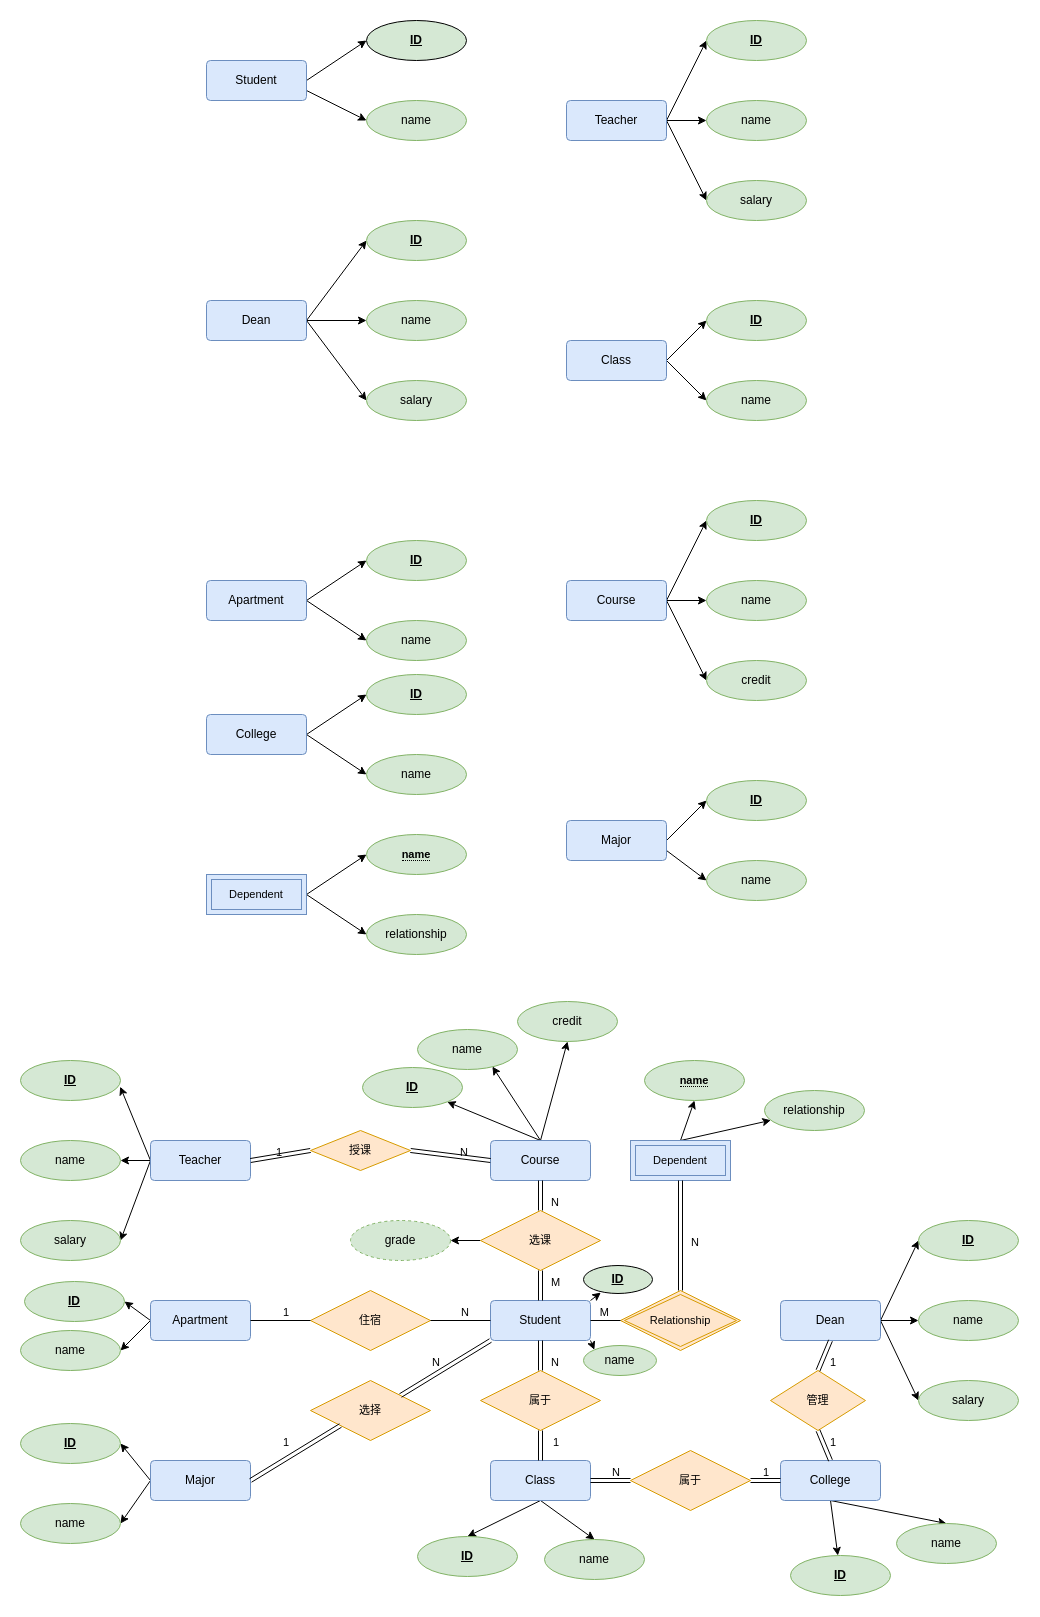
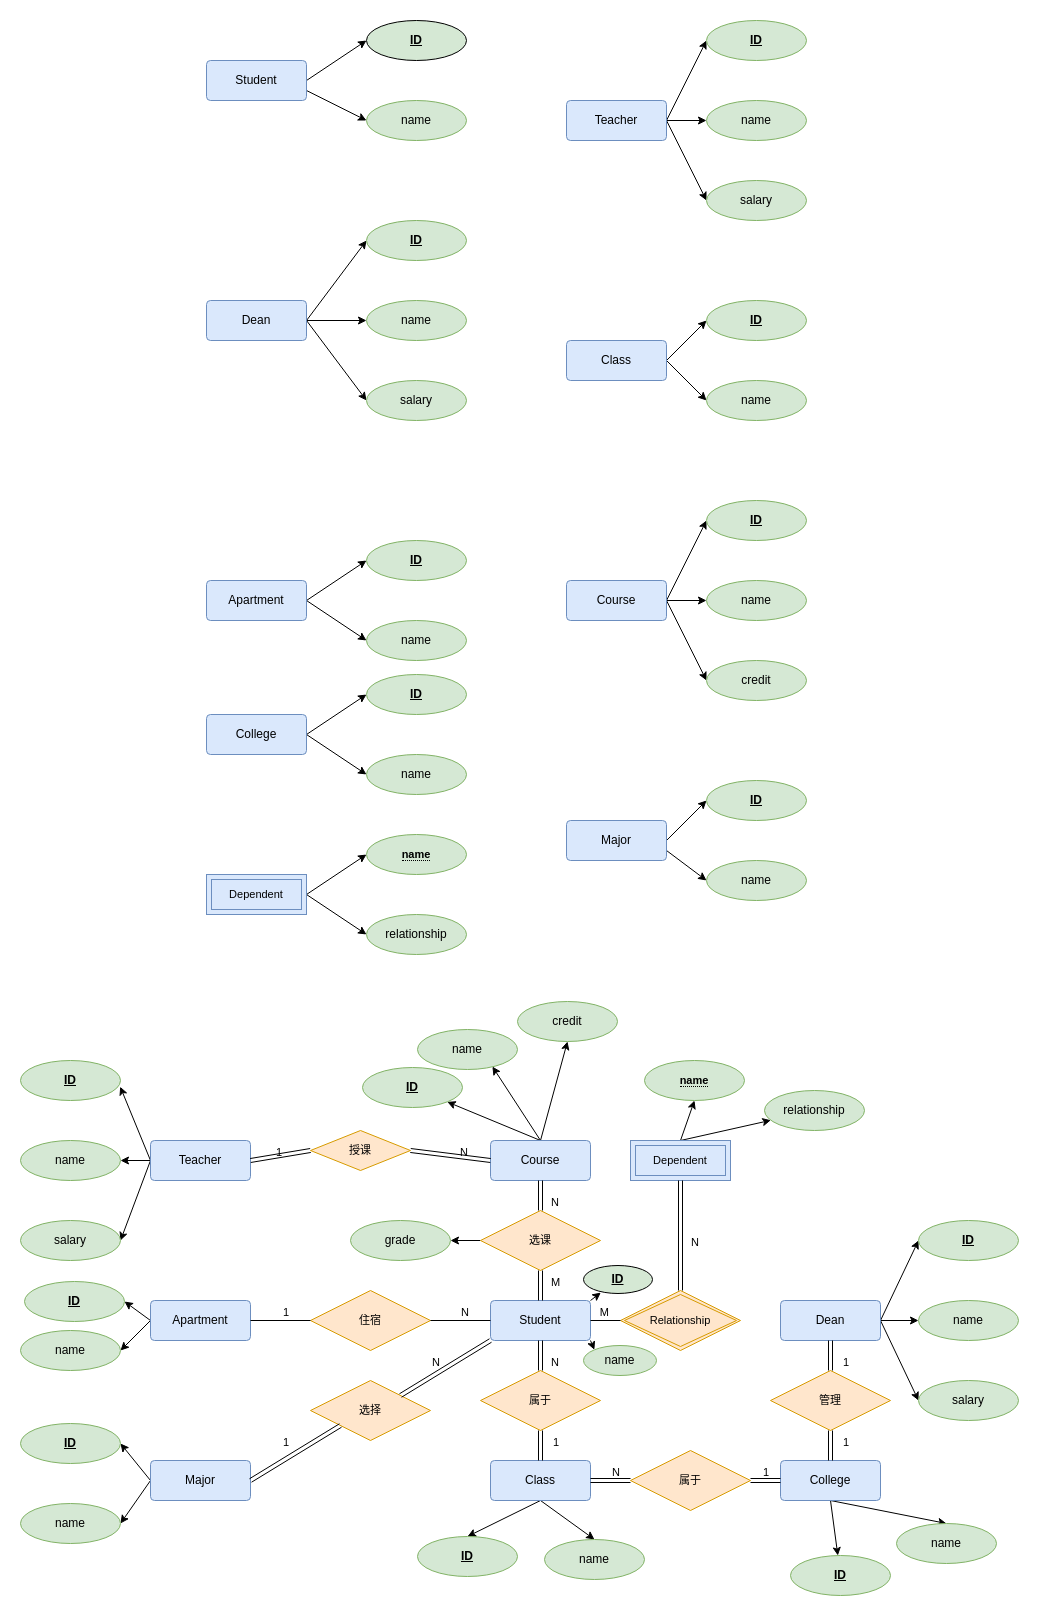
(401, 1241) -> (401, 1241)
(818, 1401) -> (831, 1401)
